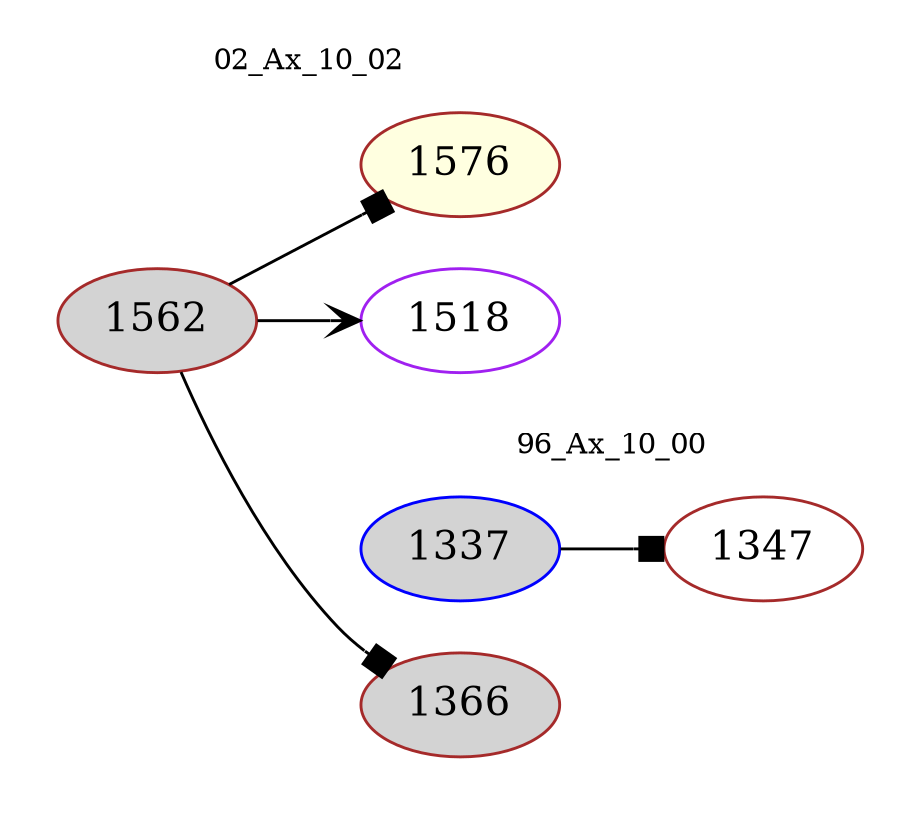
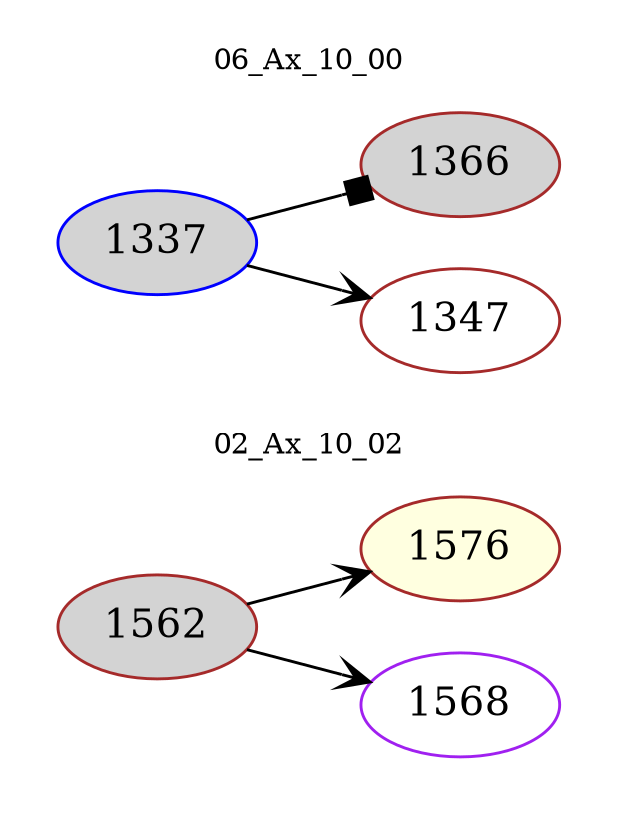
(296, 250) -> (294, 592)
(460, 321) -> (460, 705)
(612, 446) -> (309, 62)
(258, 521) -> (294, 207)
(597, 549) -> (294, 278)
